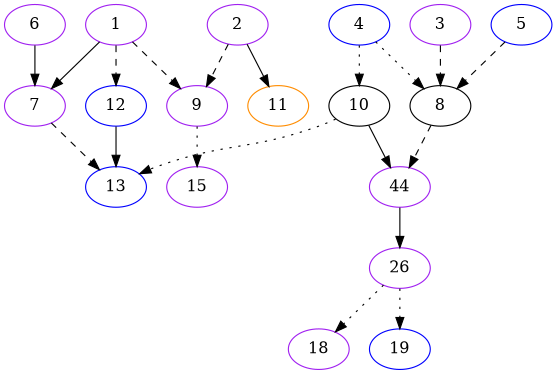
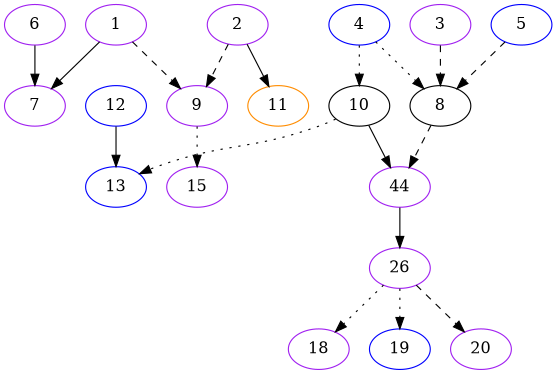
(116, 60) -> none
(71, 142) -> none
none -> (481, 349)
